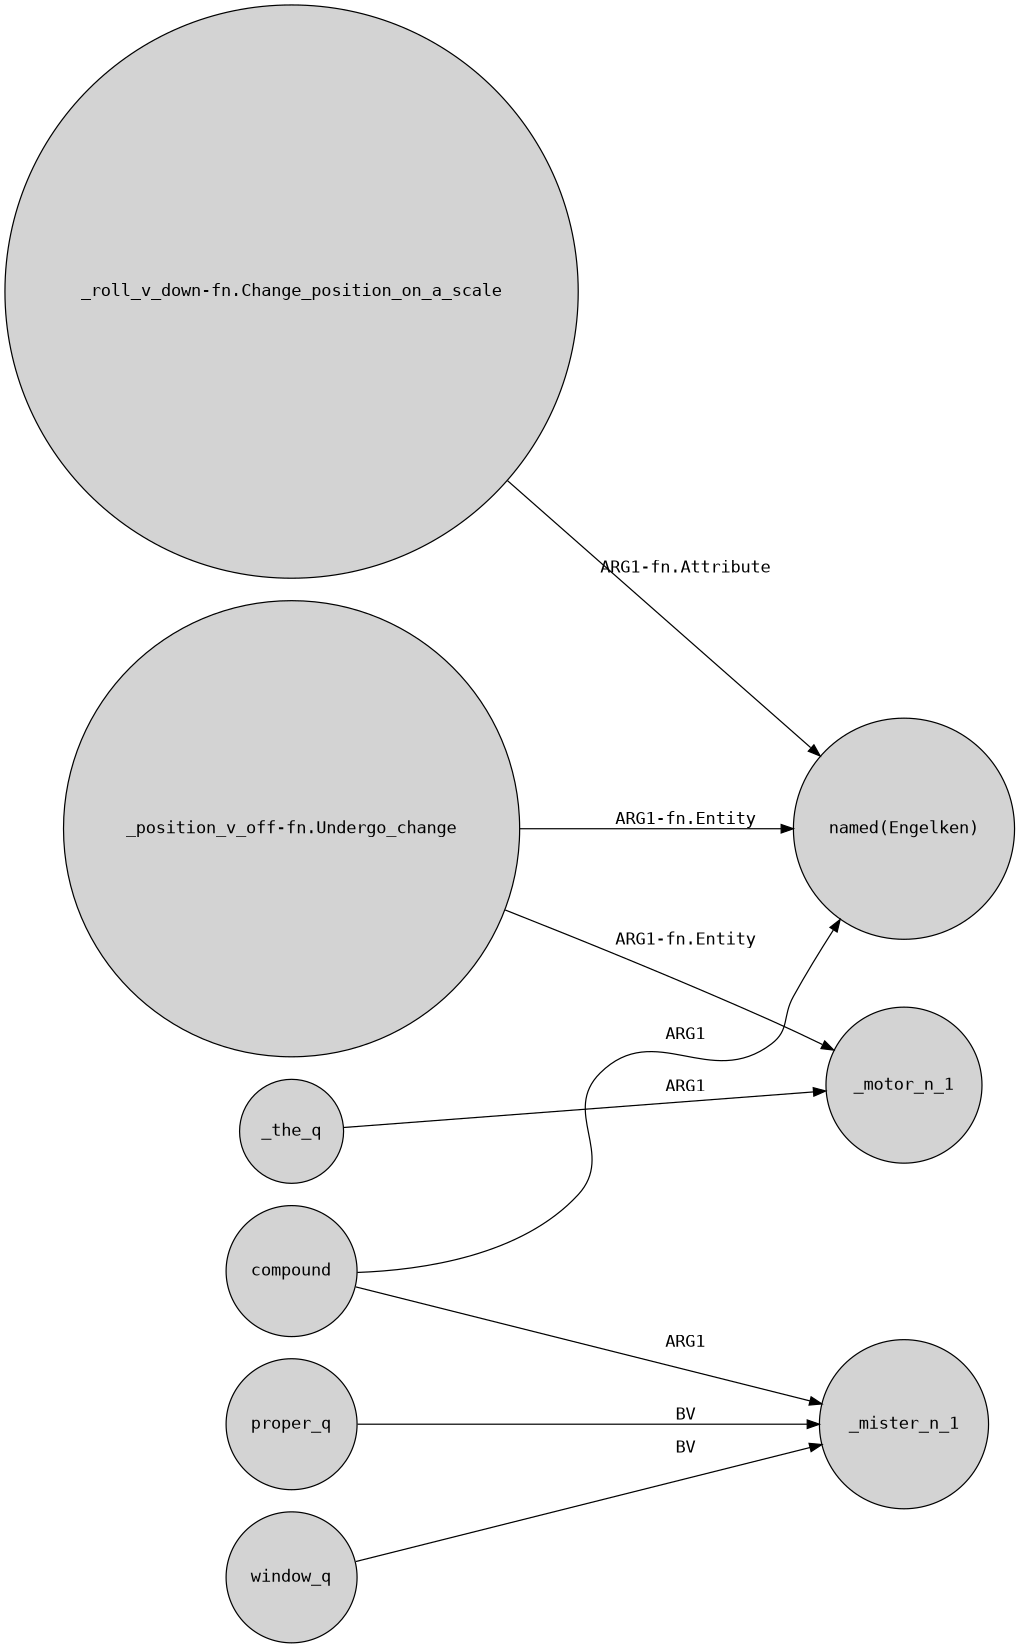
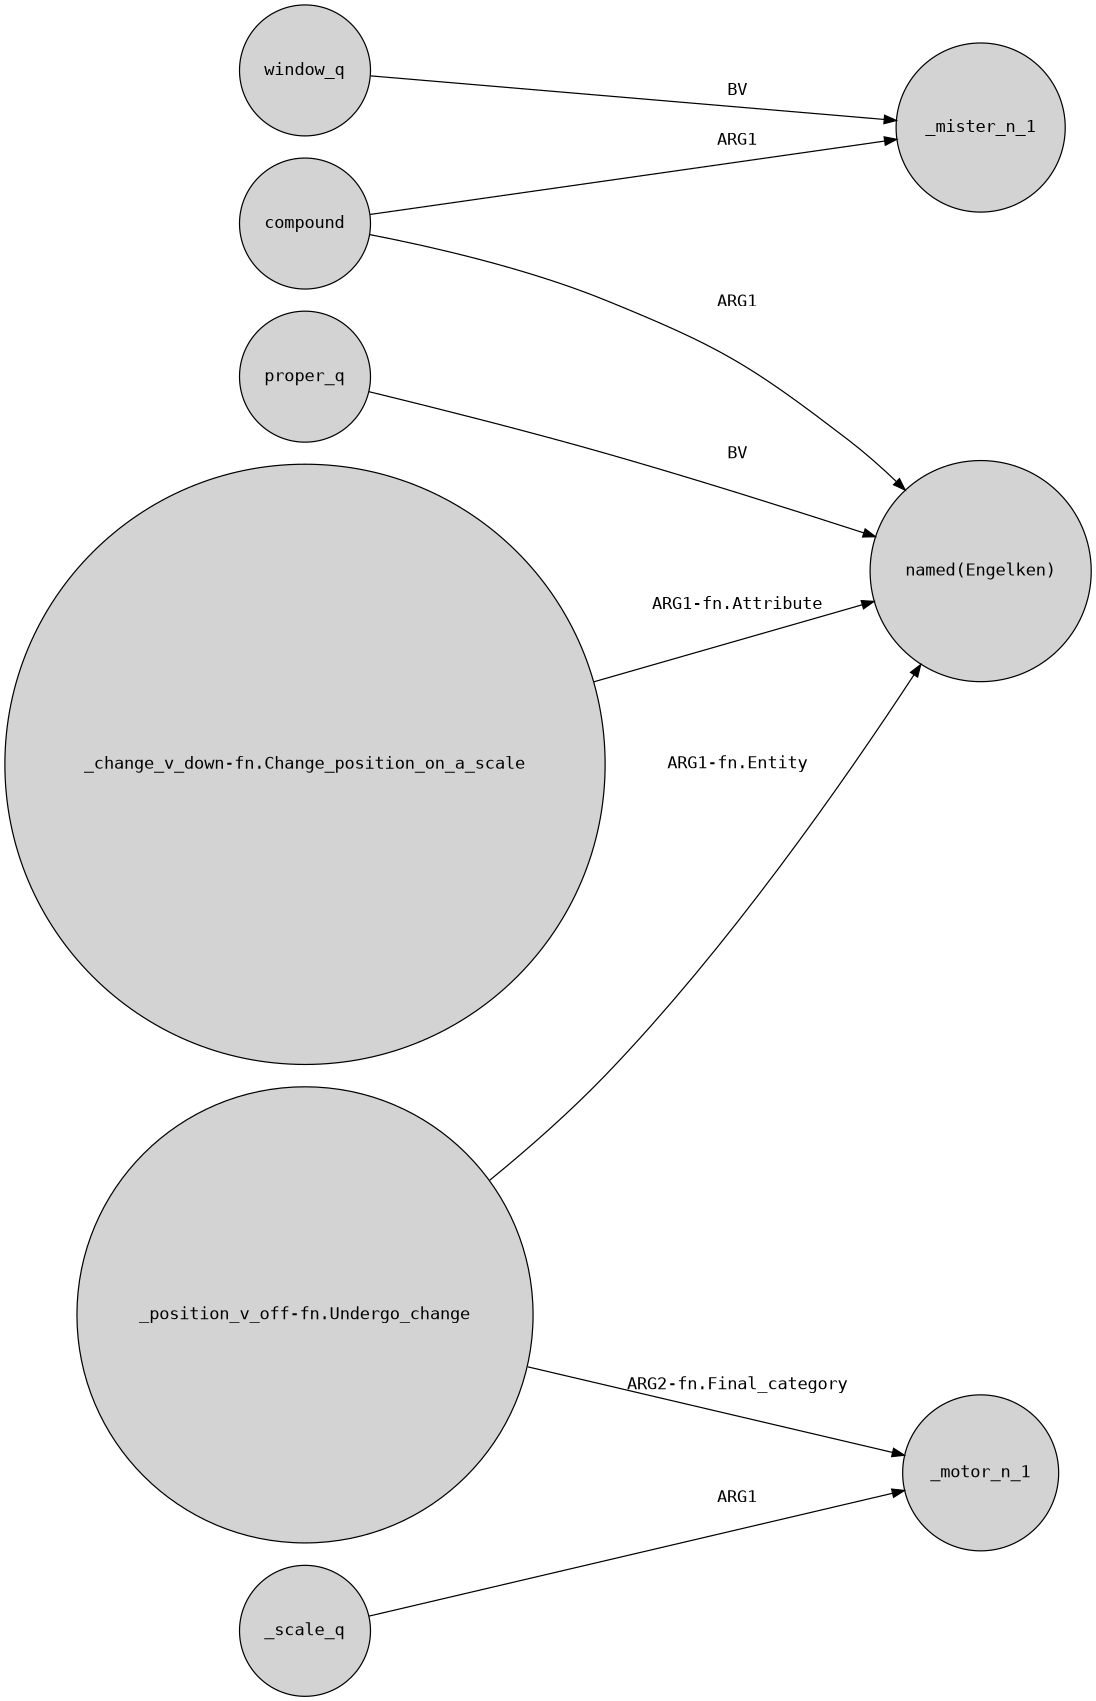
(292, 292) -> (305, 764)
(686, 940) -> (738, 1385)
(292, 1131) -> (305, 1631)
(582, 1424) -> (618, 457)
